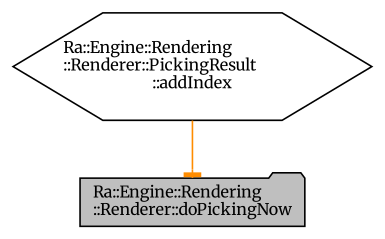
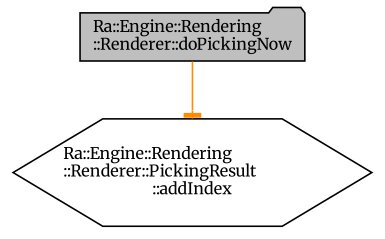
(192, 145) -> (192, 86)
